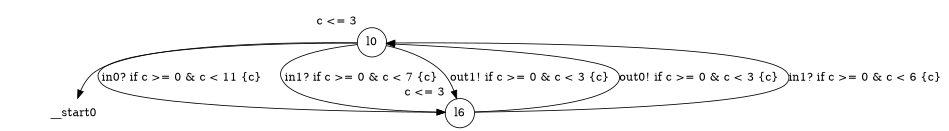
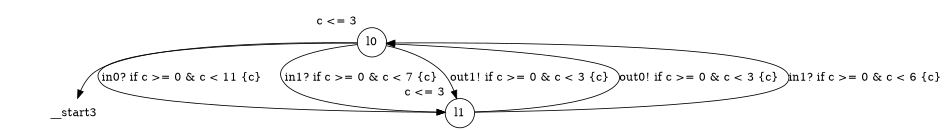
(74, 113) -> (74, 113)
(460, 113) -> (460, 113)
